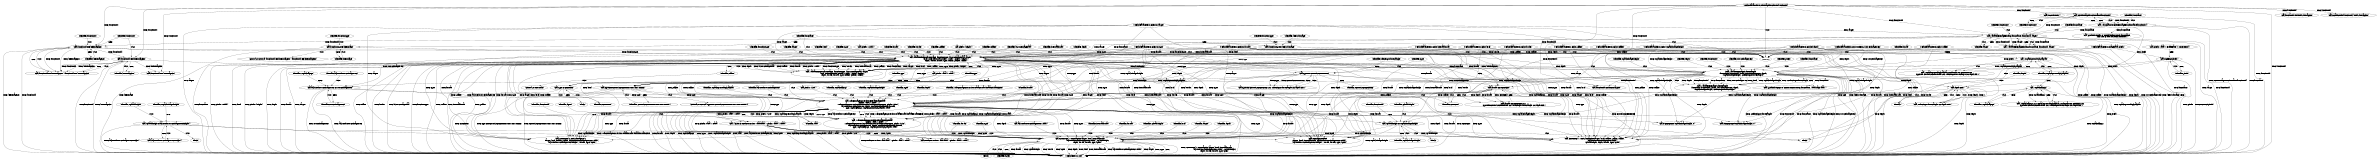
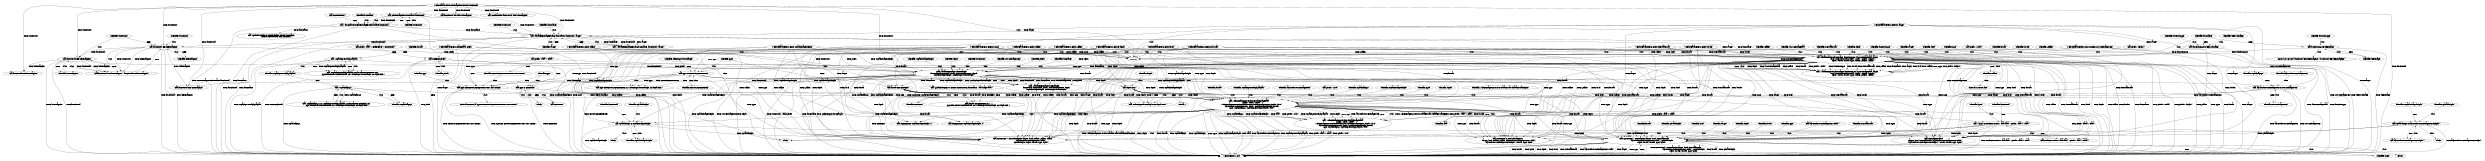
(639, 93) -> (524, 66)
(1417, 95) -> (694, 81)
(602, 105) -> (557, 105)
